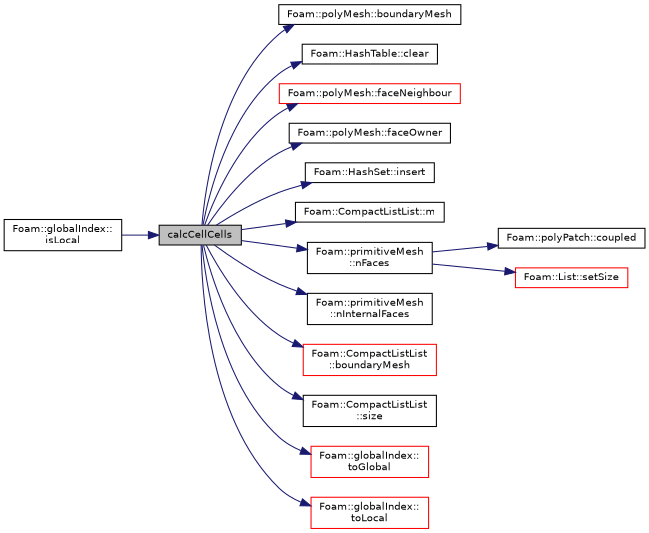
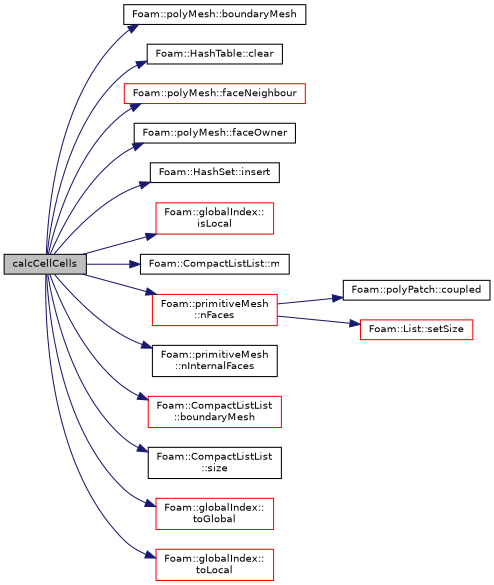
(63, 235) -> (215, 218)
(135, 235) -> (114, 246)
(370, 258) -> (215, 310)
